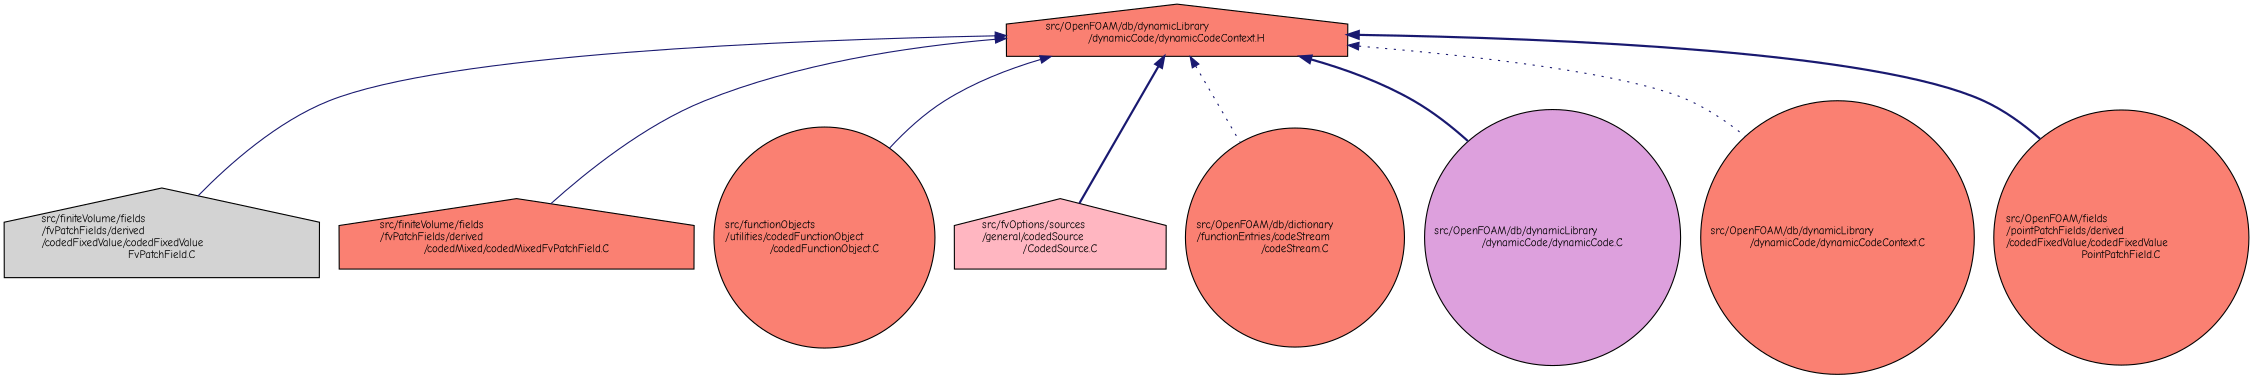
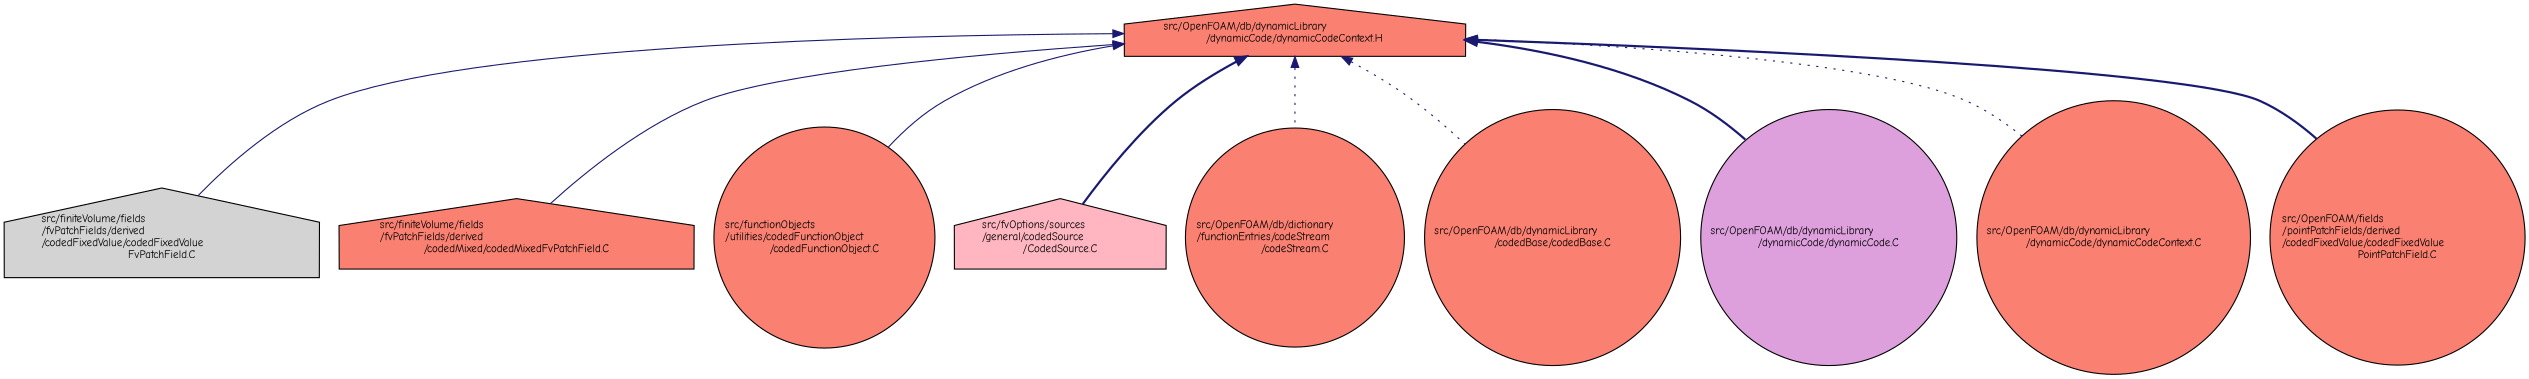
none -> (1553, 238)
